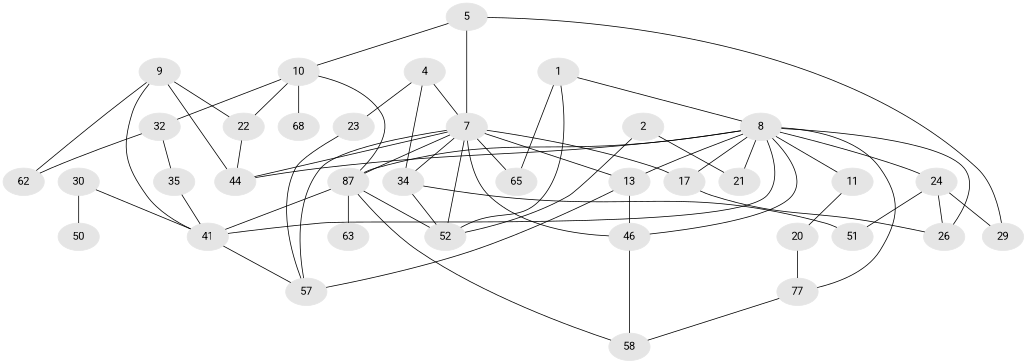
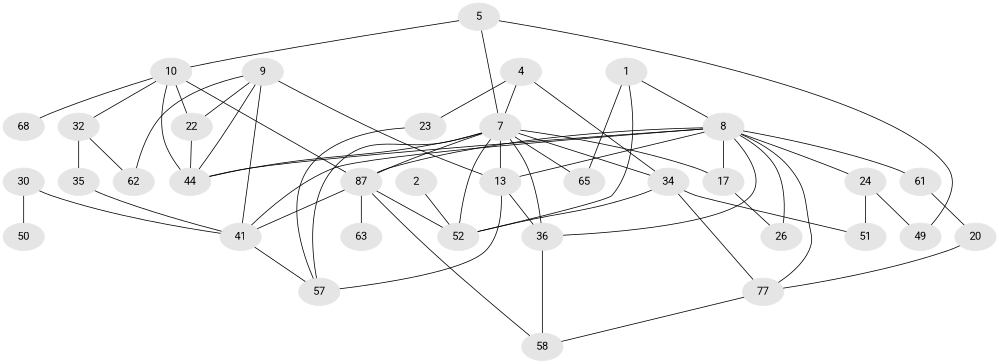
none -> (368, 127)
none -> (162, 129)
(739, 182) -> none
(852, 182) -> (920, 182)
(940, 209) -> none
(629, 237) -> (542, 237)
none -> (716, 237)
(1003, 237) -> (920, 237)
